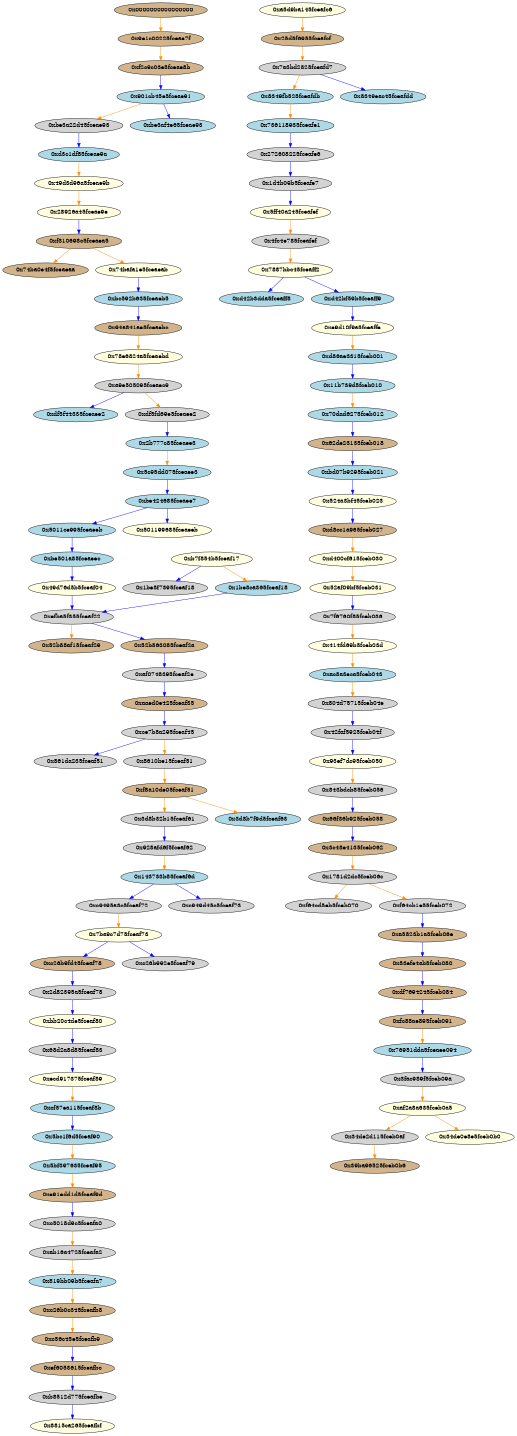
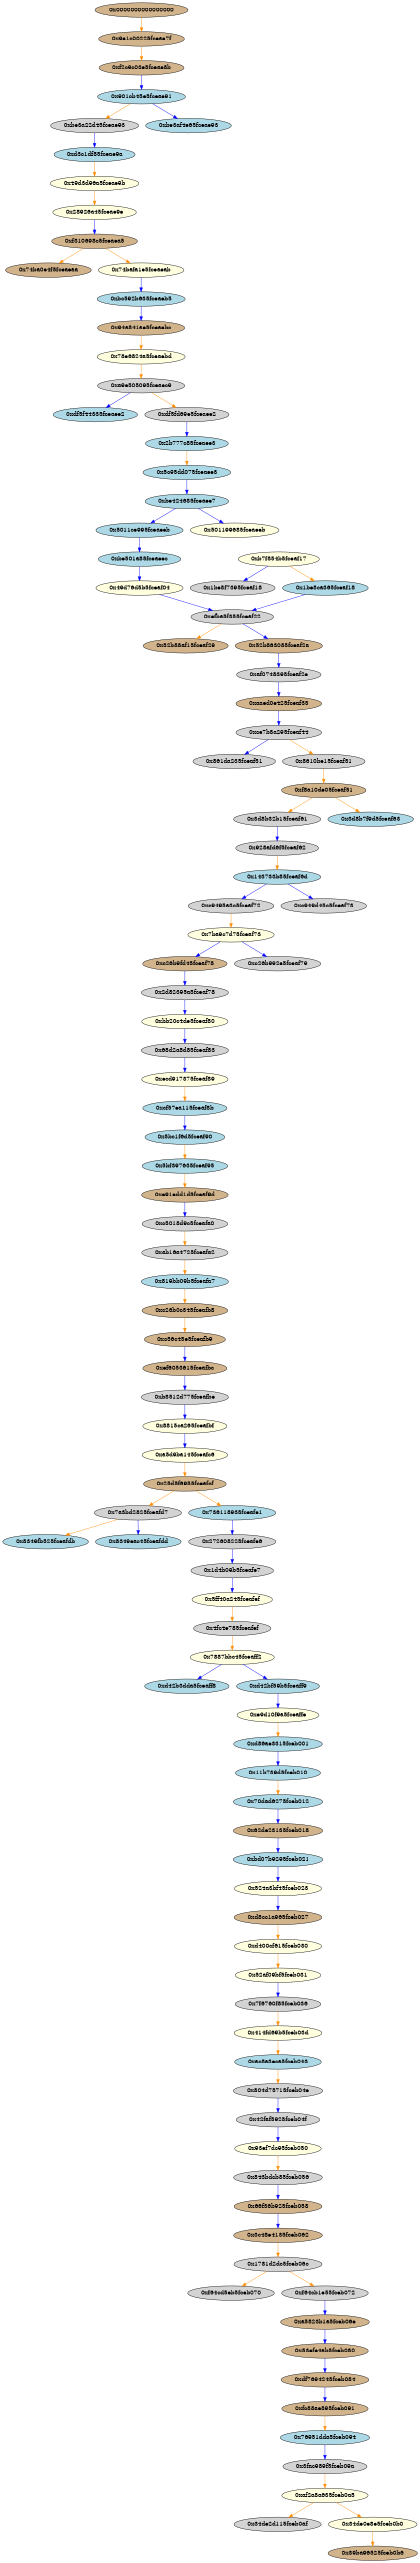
(290, 109) -> (207, 1497)
(164, 733) -> (279, 733)
(423, 1050) -> (325, 2438)
(375, 1150) -> (373, 2537)
none -> (185, 1439)
